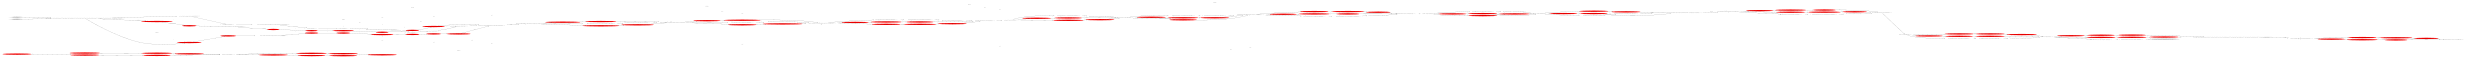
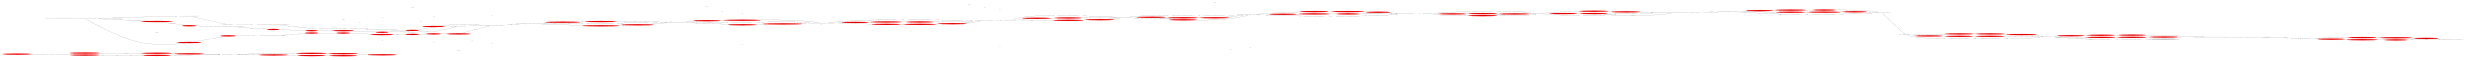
(17, 17) -> none
(17, 19) -> none
